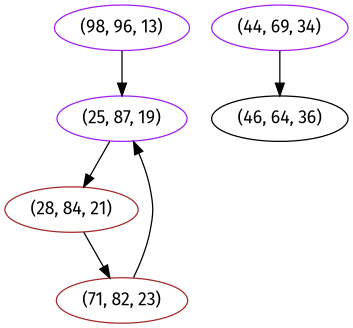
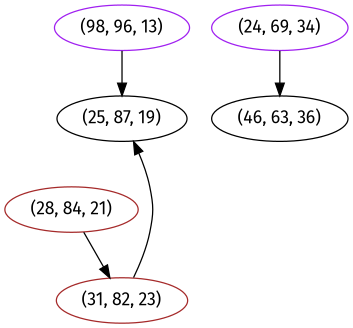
(280, 28) -> (280, 28)
(122, 119) -> (122, 119)
(280, 119) -> (280, 119)
(100, 159) -> none
(122, 300) -> (122, 300)
